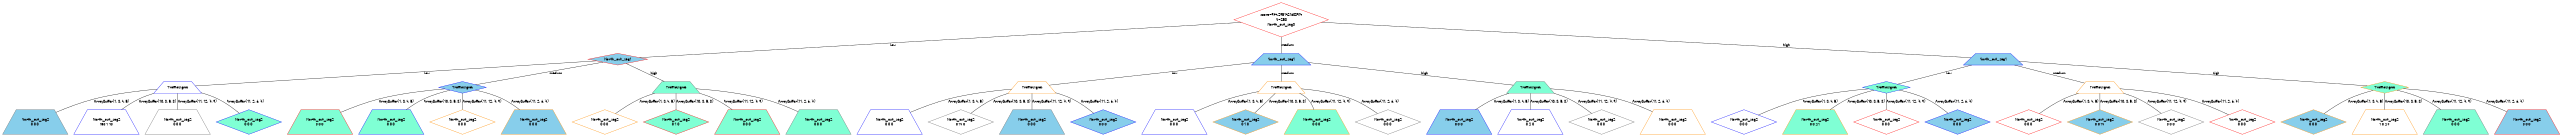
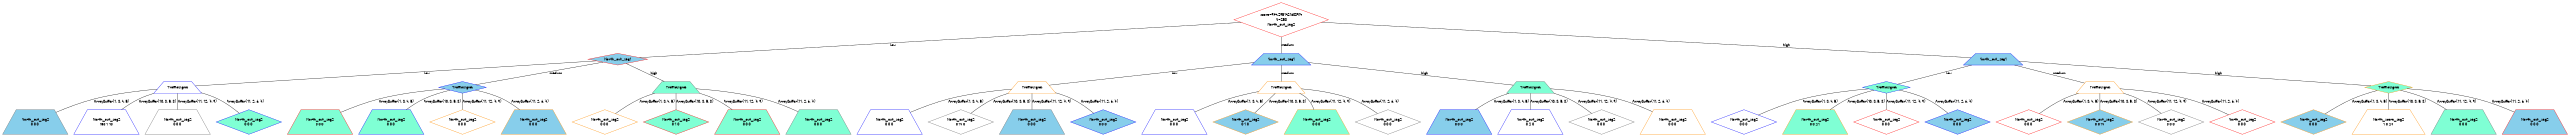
(1281, 20) -> (1281, 20)
(2385, 122) -> (2389, 122)
